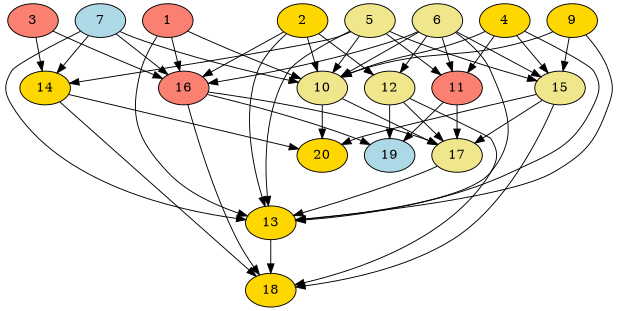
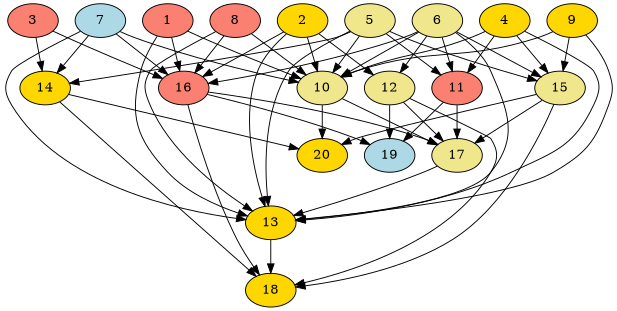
none -> (235, 21)
